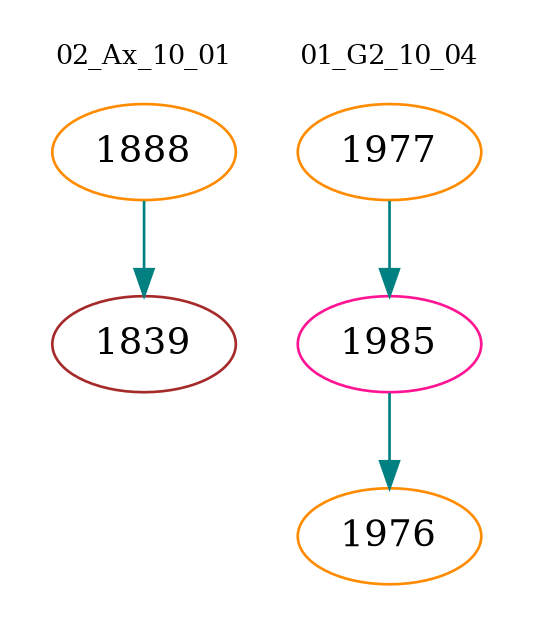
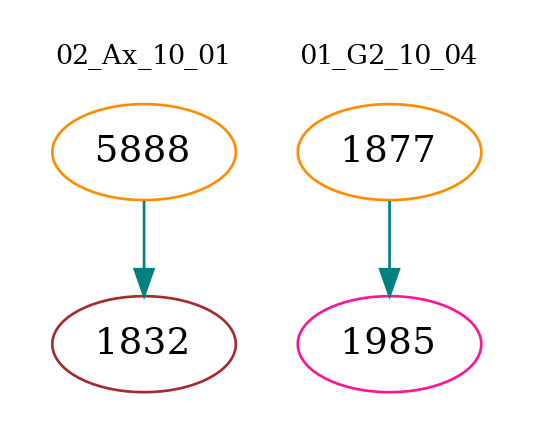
(144, 152) -> (144, 152)
(390, 152) -> (390, 152)
(144, 344) -> (144, 344)
(390, 536) -> none
